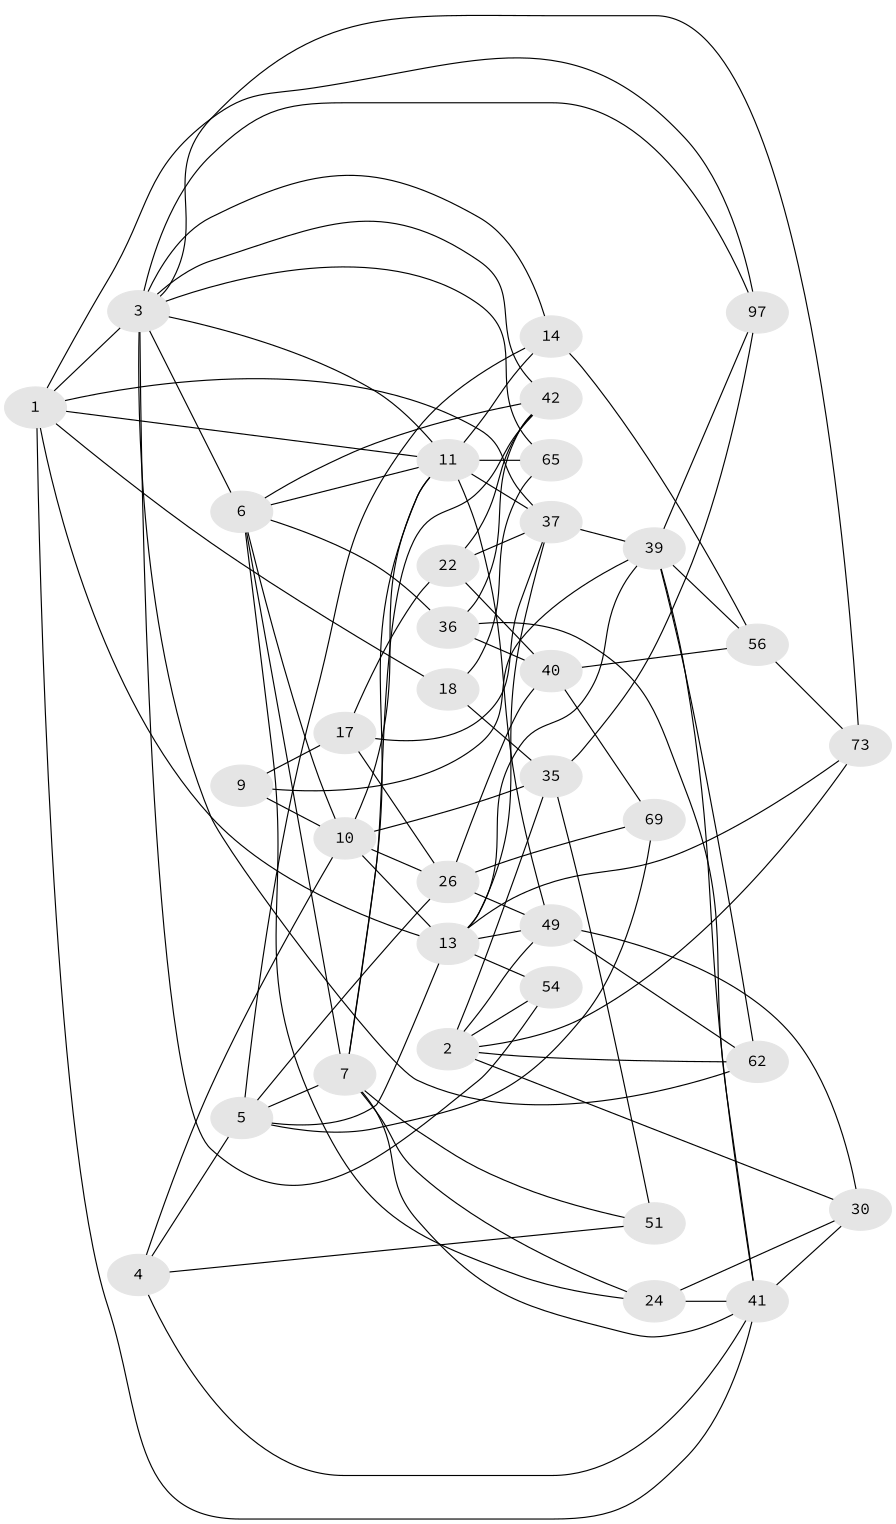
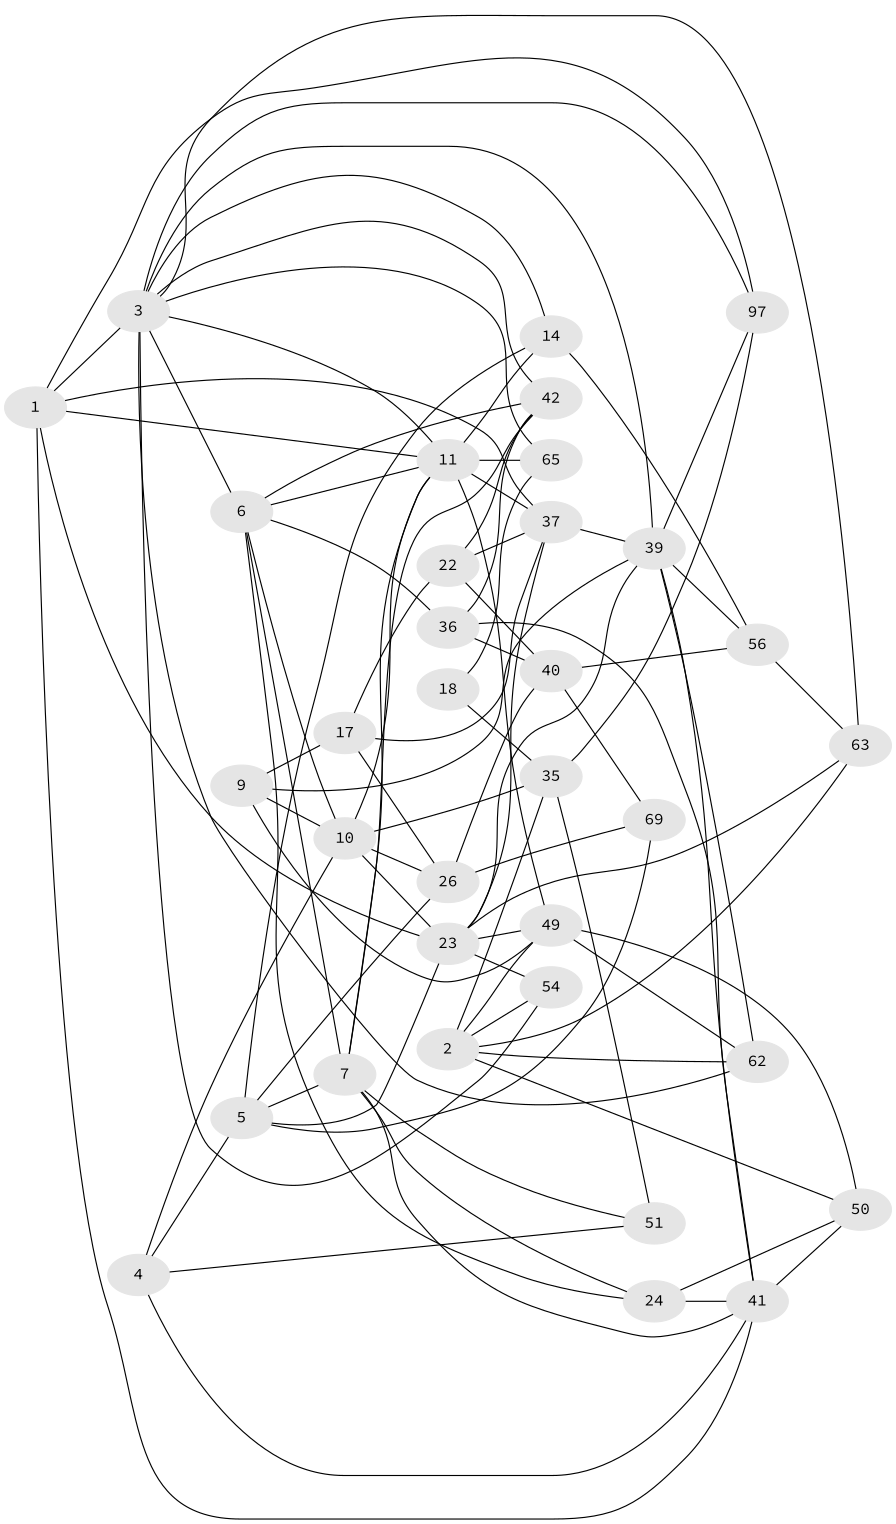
none -> (497, 157)
(234, 559) -> none
(861, 746) -> (861, 746)
(493, 901) -> (354, 934)
(448, 944) -> (448, 944)
(861, 1210) -> (861, 1210)
